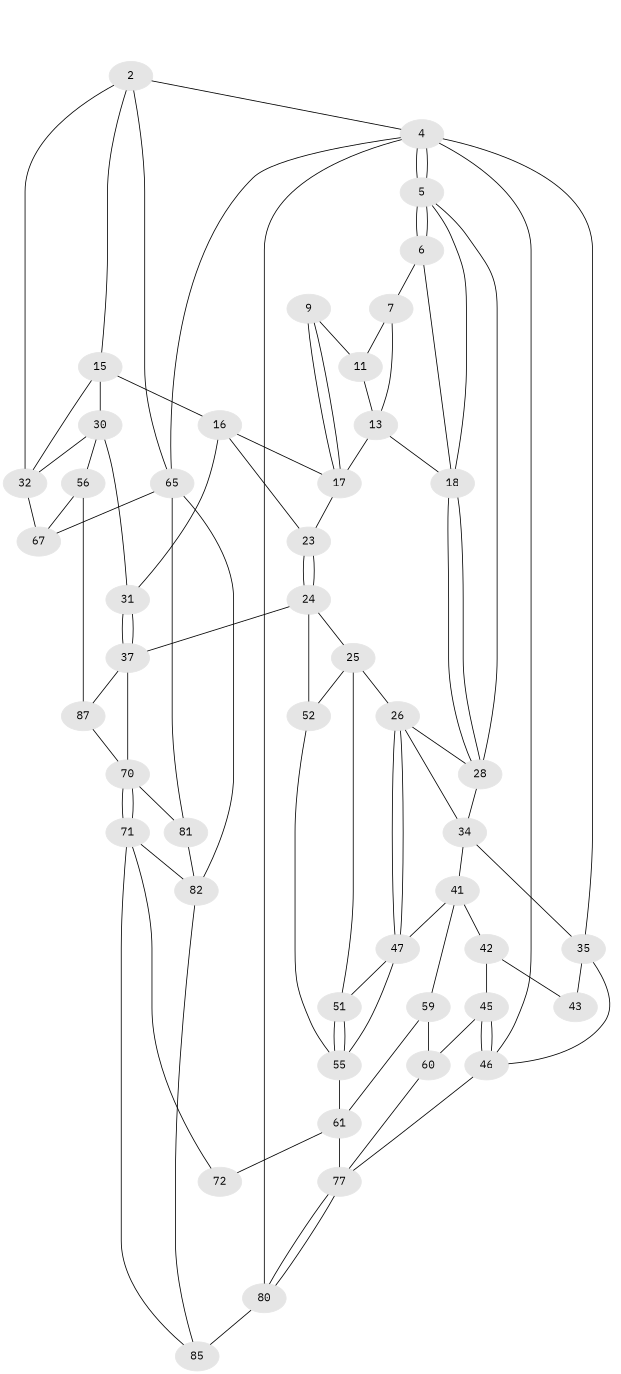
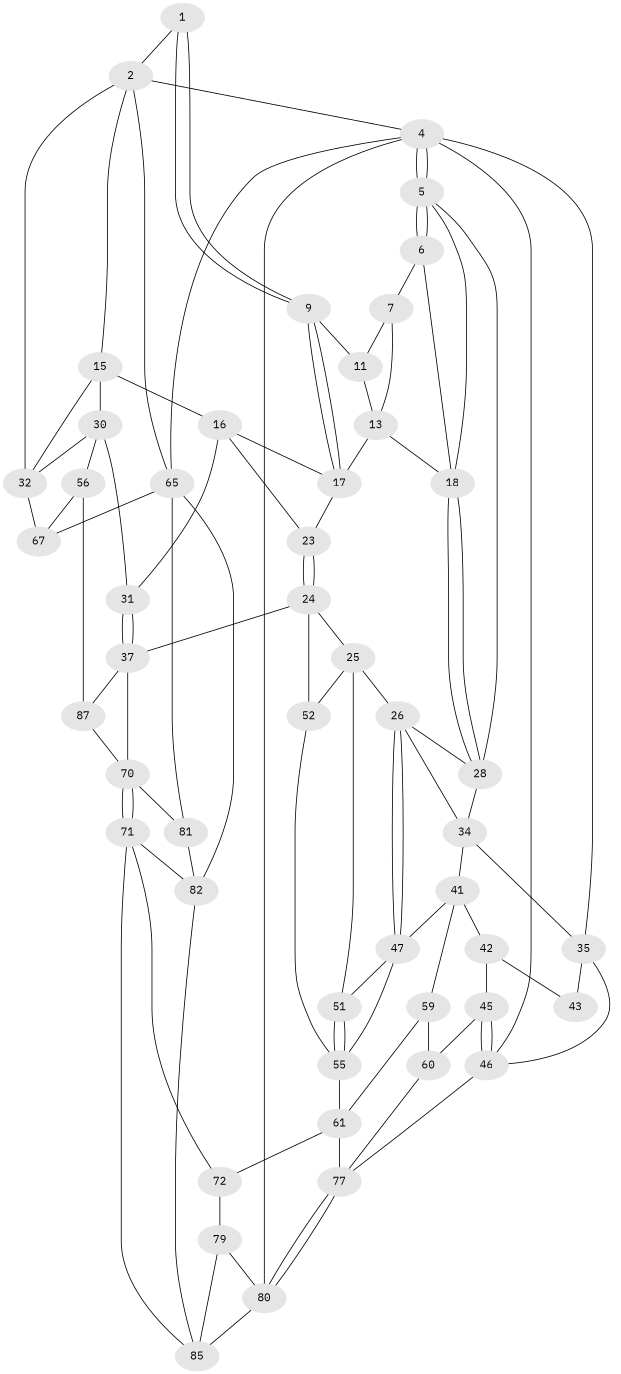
none -> (183, 18)
none -> (220, 1240)
